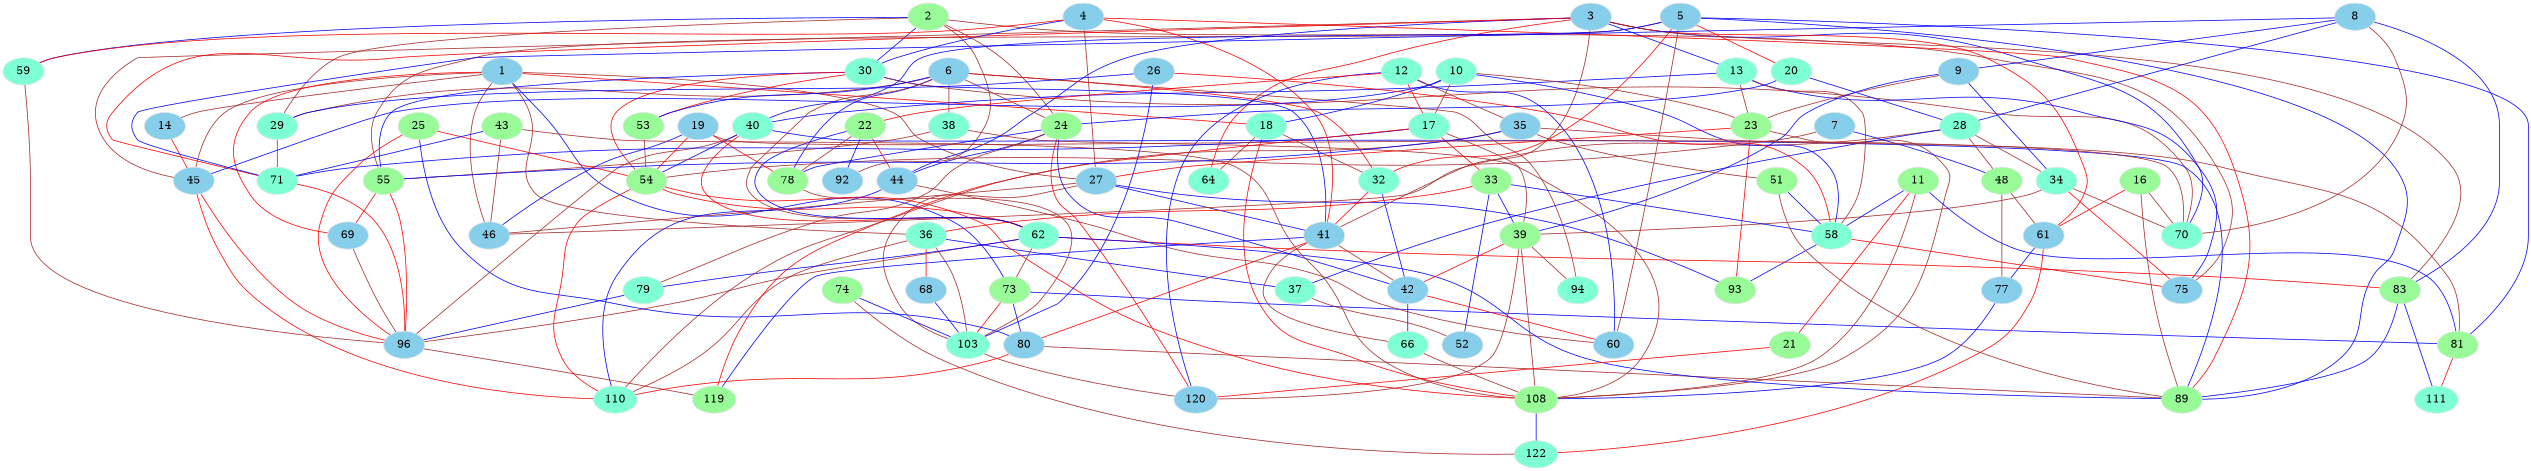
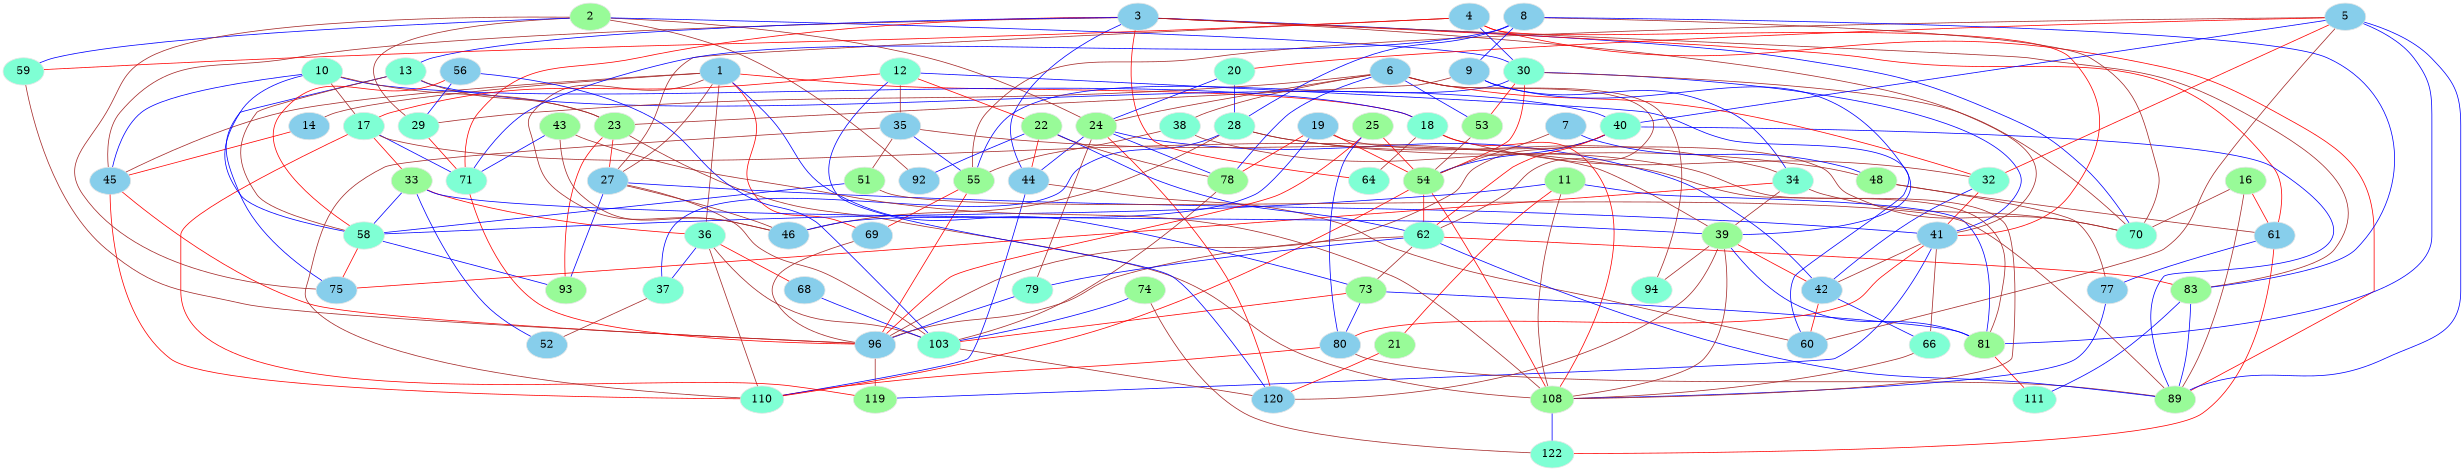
(1154, 71) -> (460, 71)
none -> (1807, 309)
